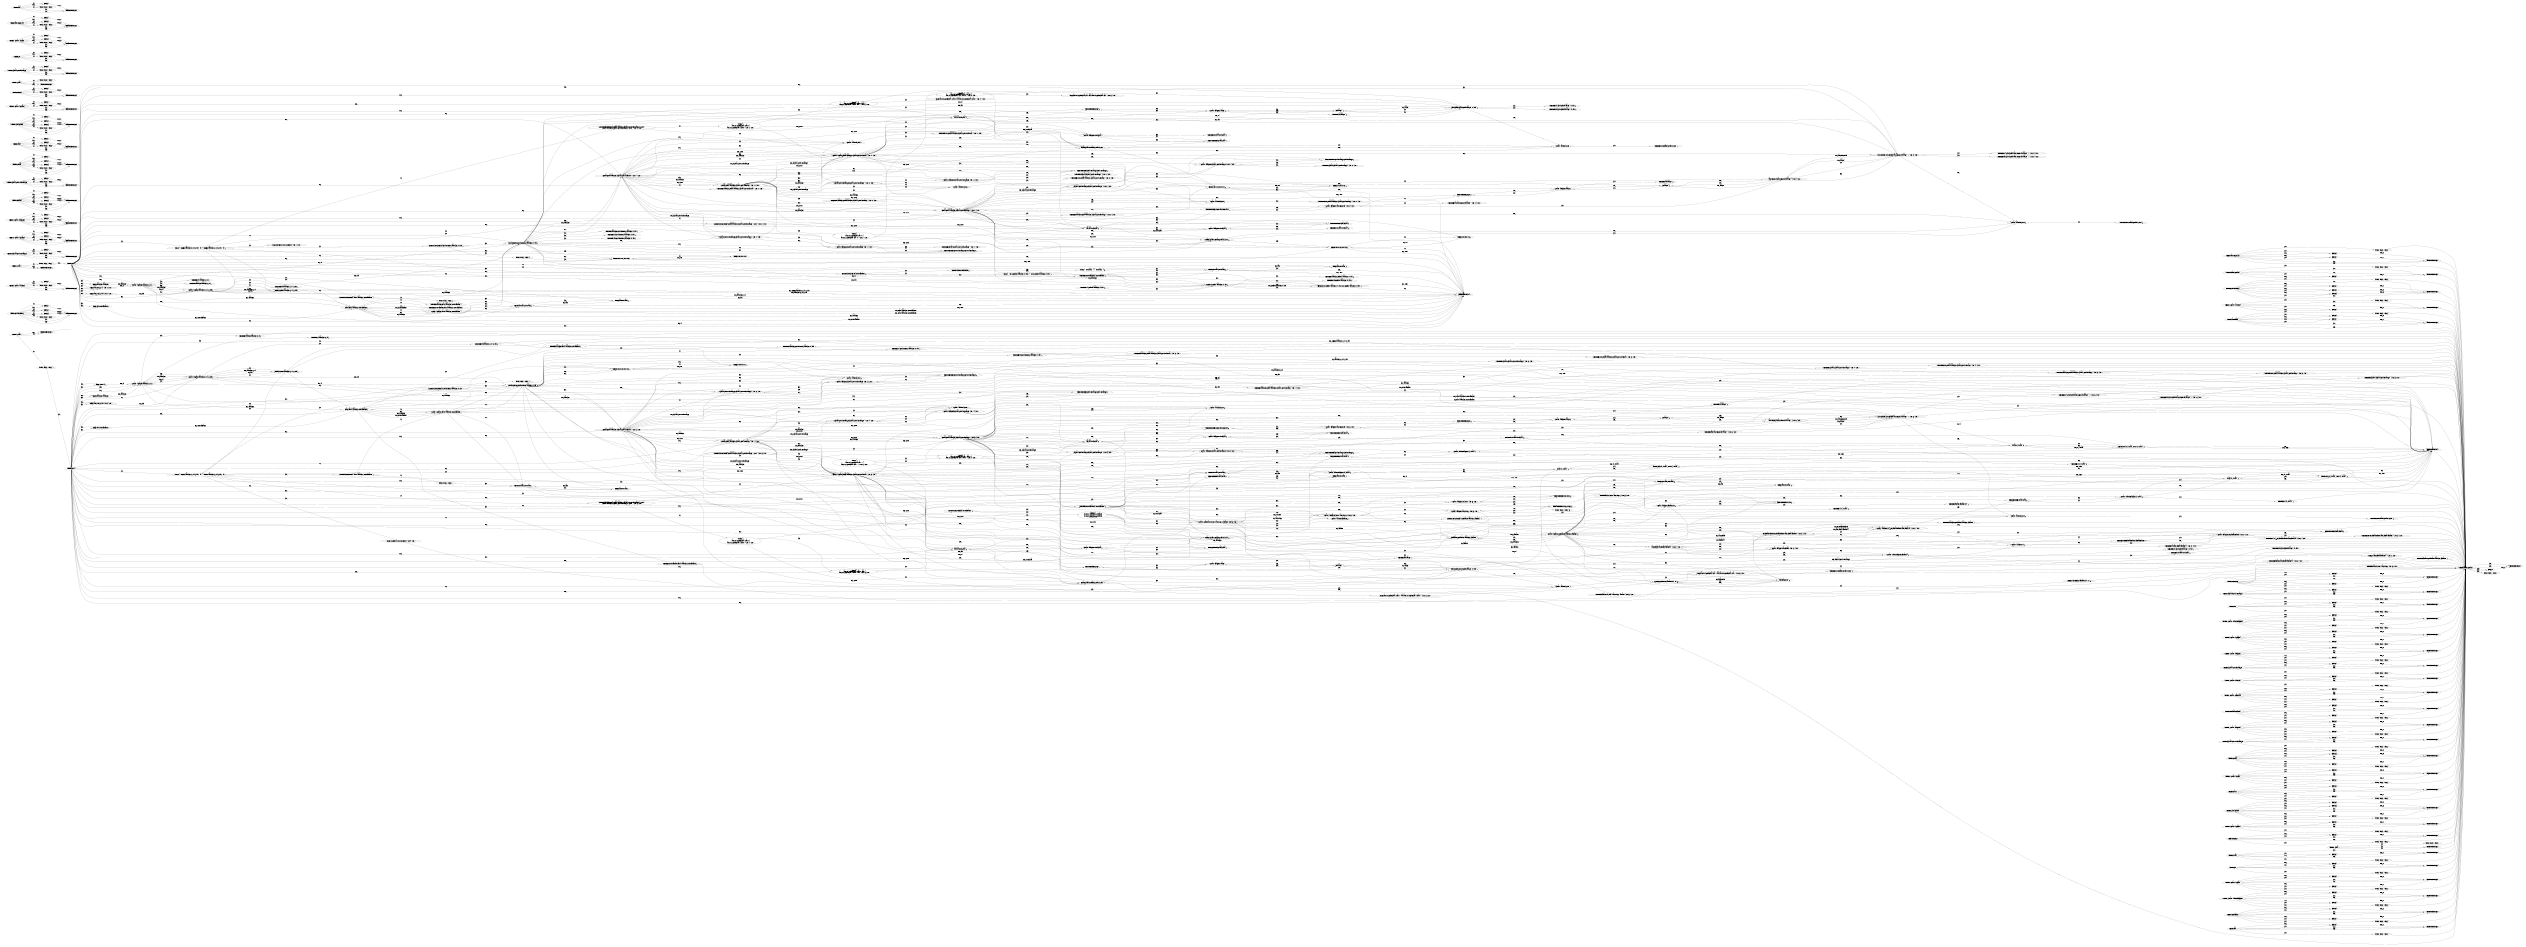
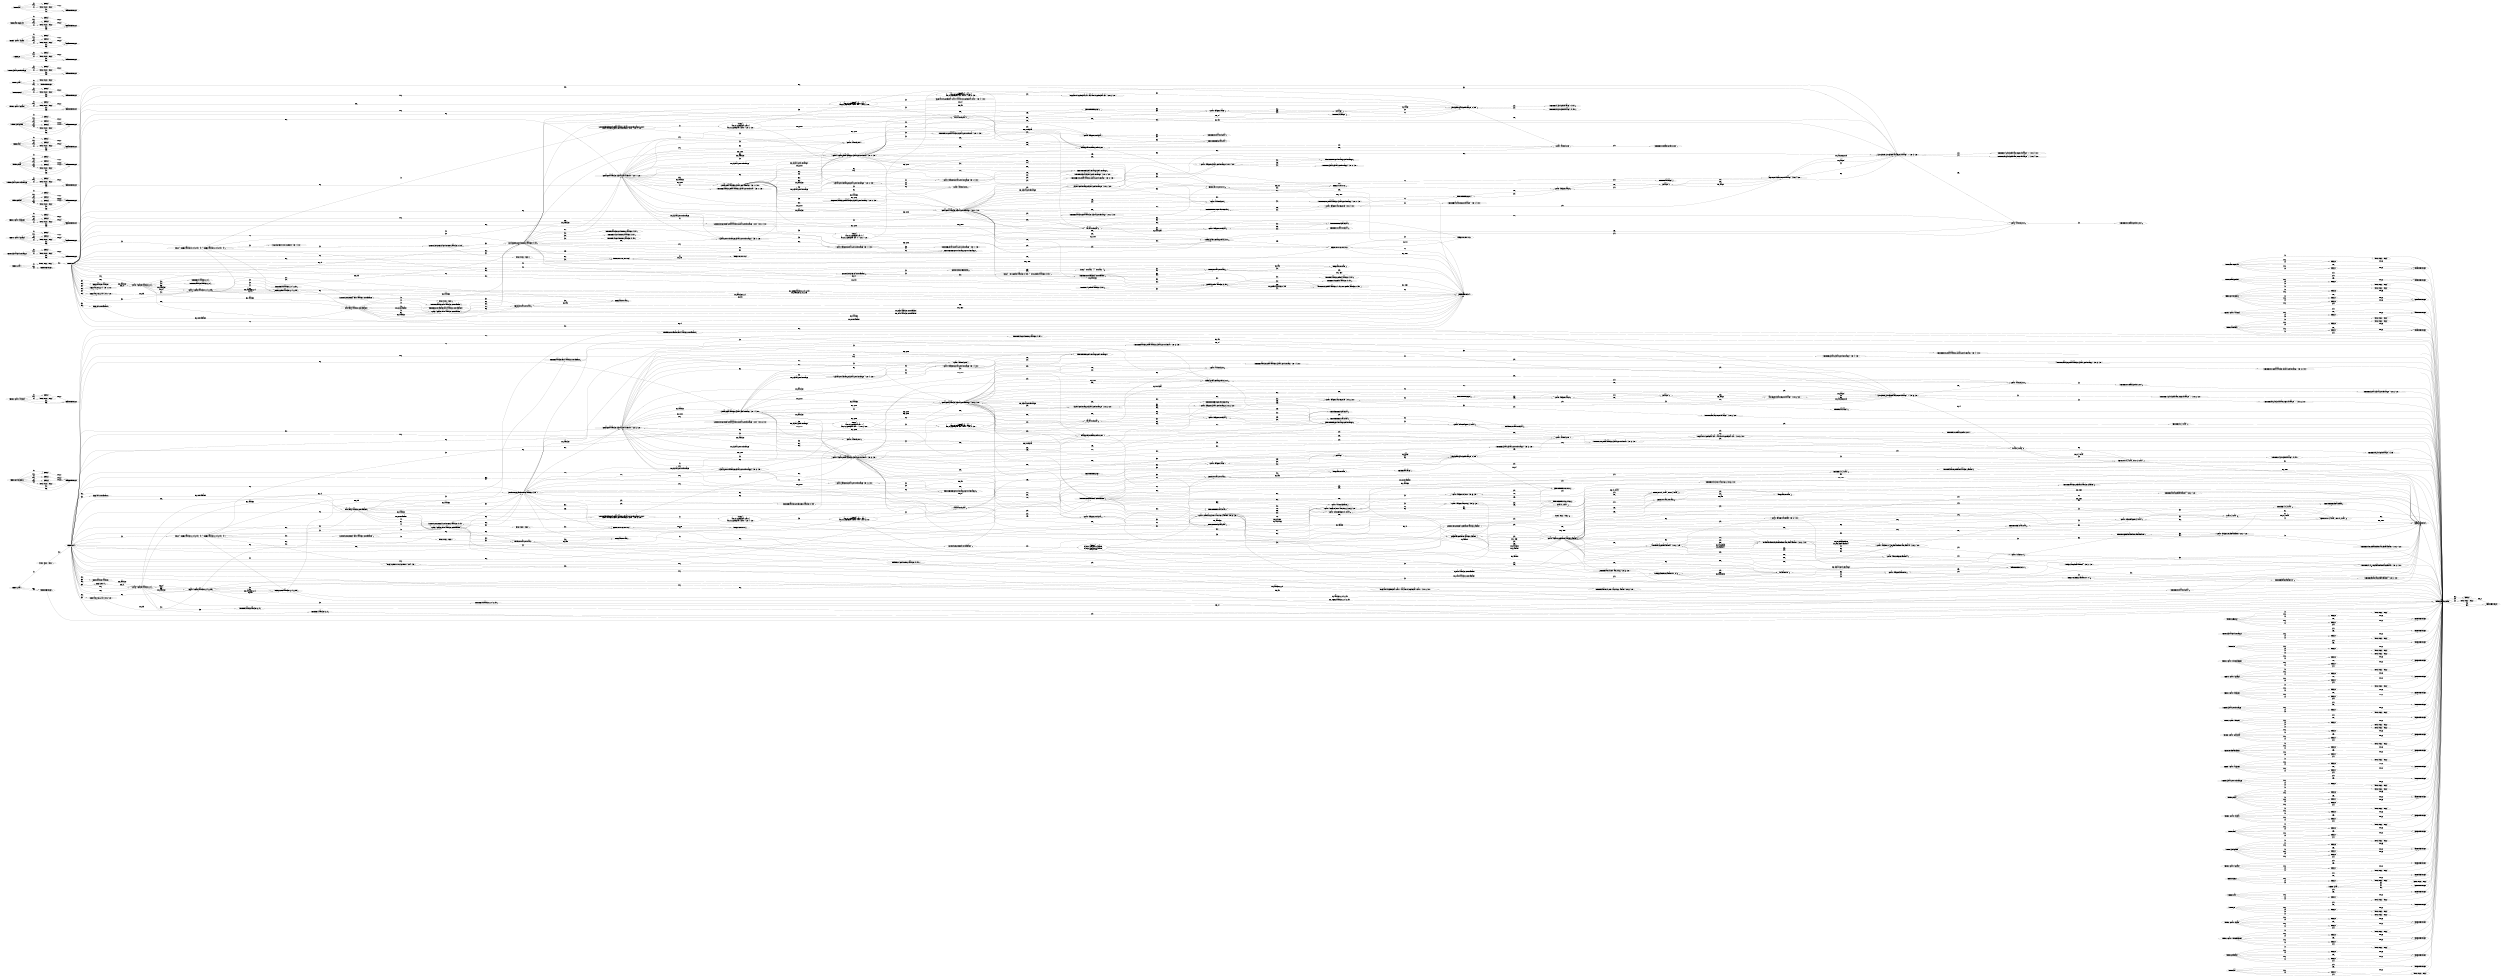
(1573, 516) -> (1637, 475)
none -> (1838, 576)
